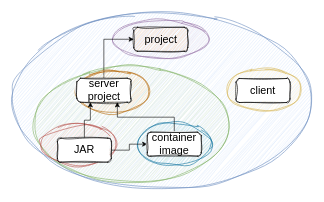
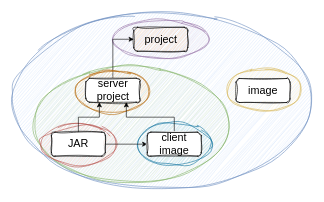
(104, 90) -> (113, 90)
(263, 91) -> (263, 91)
(174, 144) -> (174, 144)
(84, 150) -> (78, 144)
